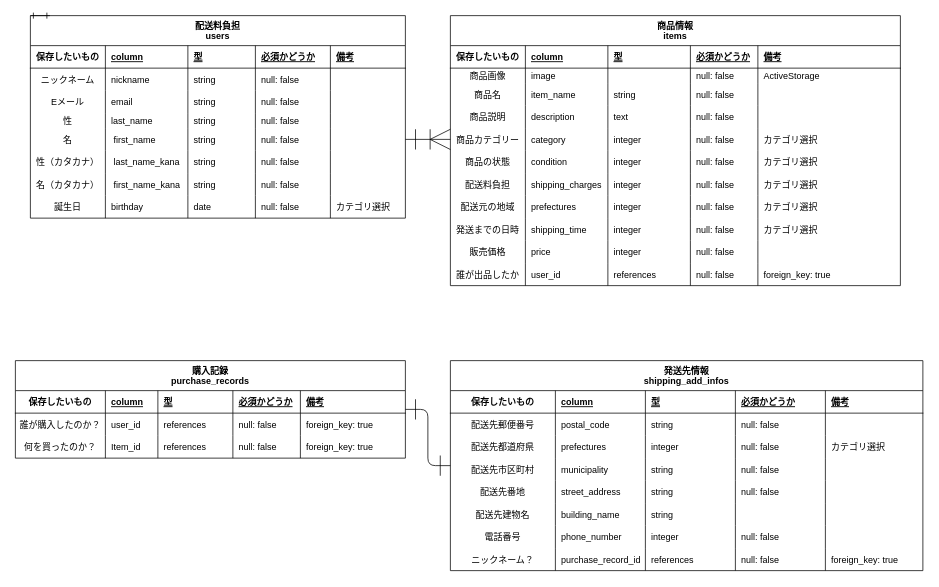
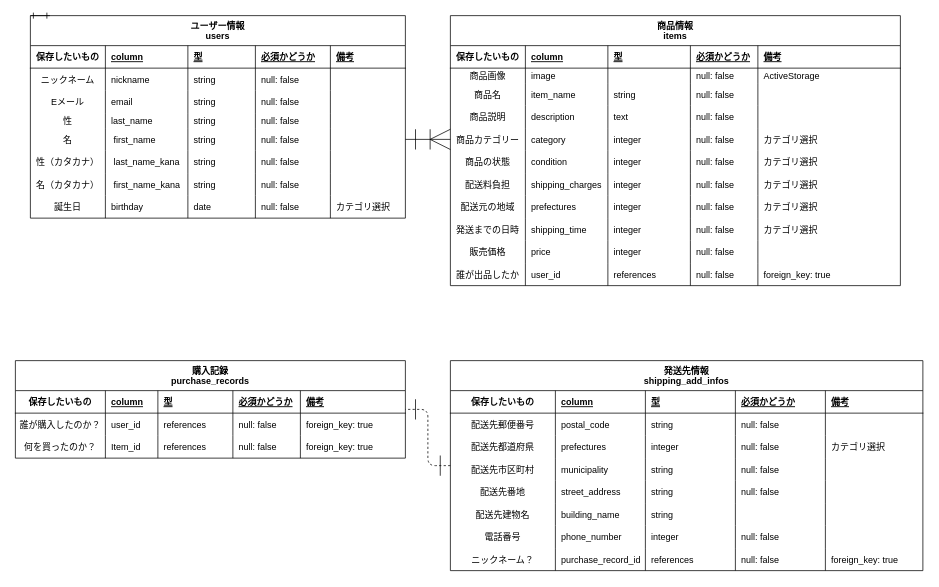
(218, 26) -> (218, 26)
(428, 438) -> (428, 438)
